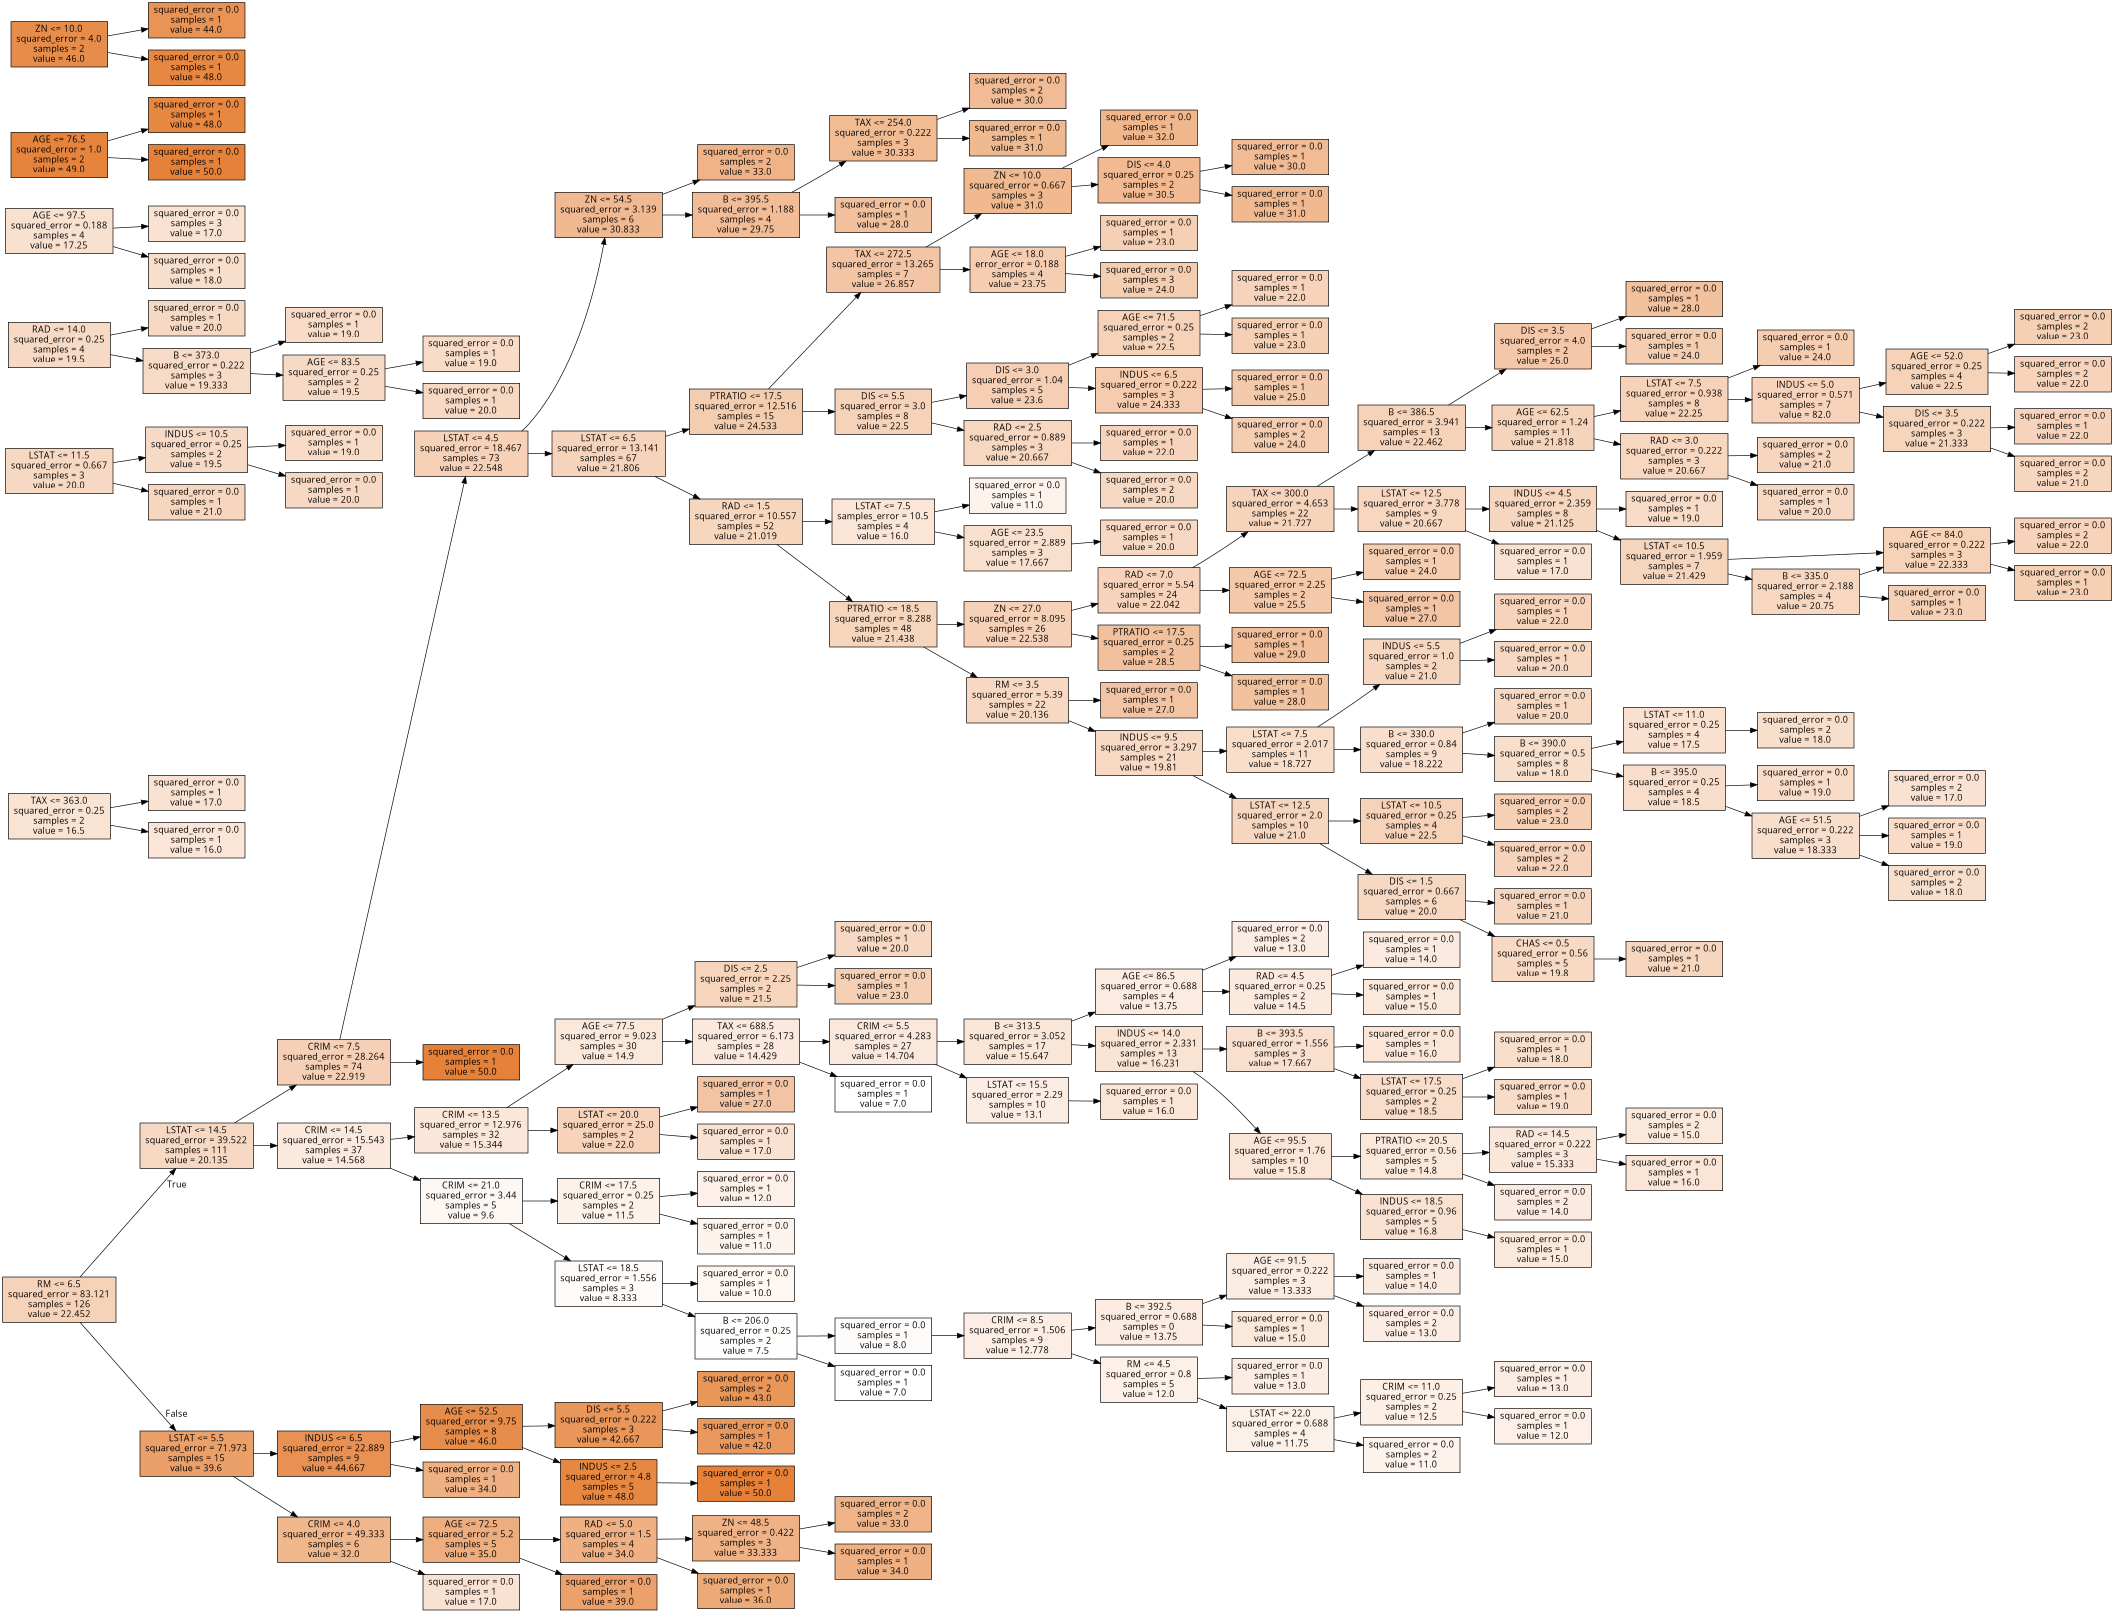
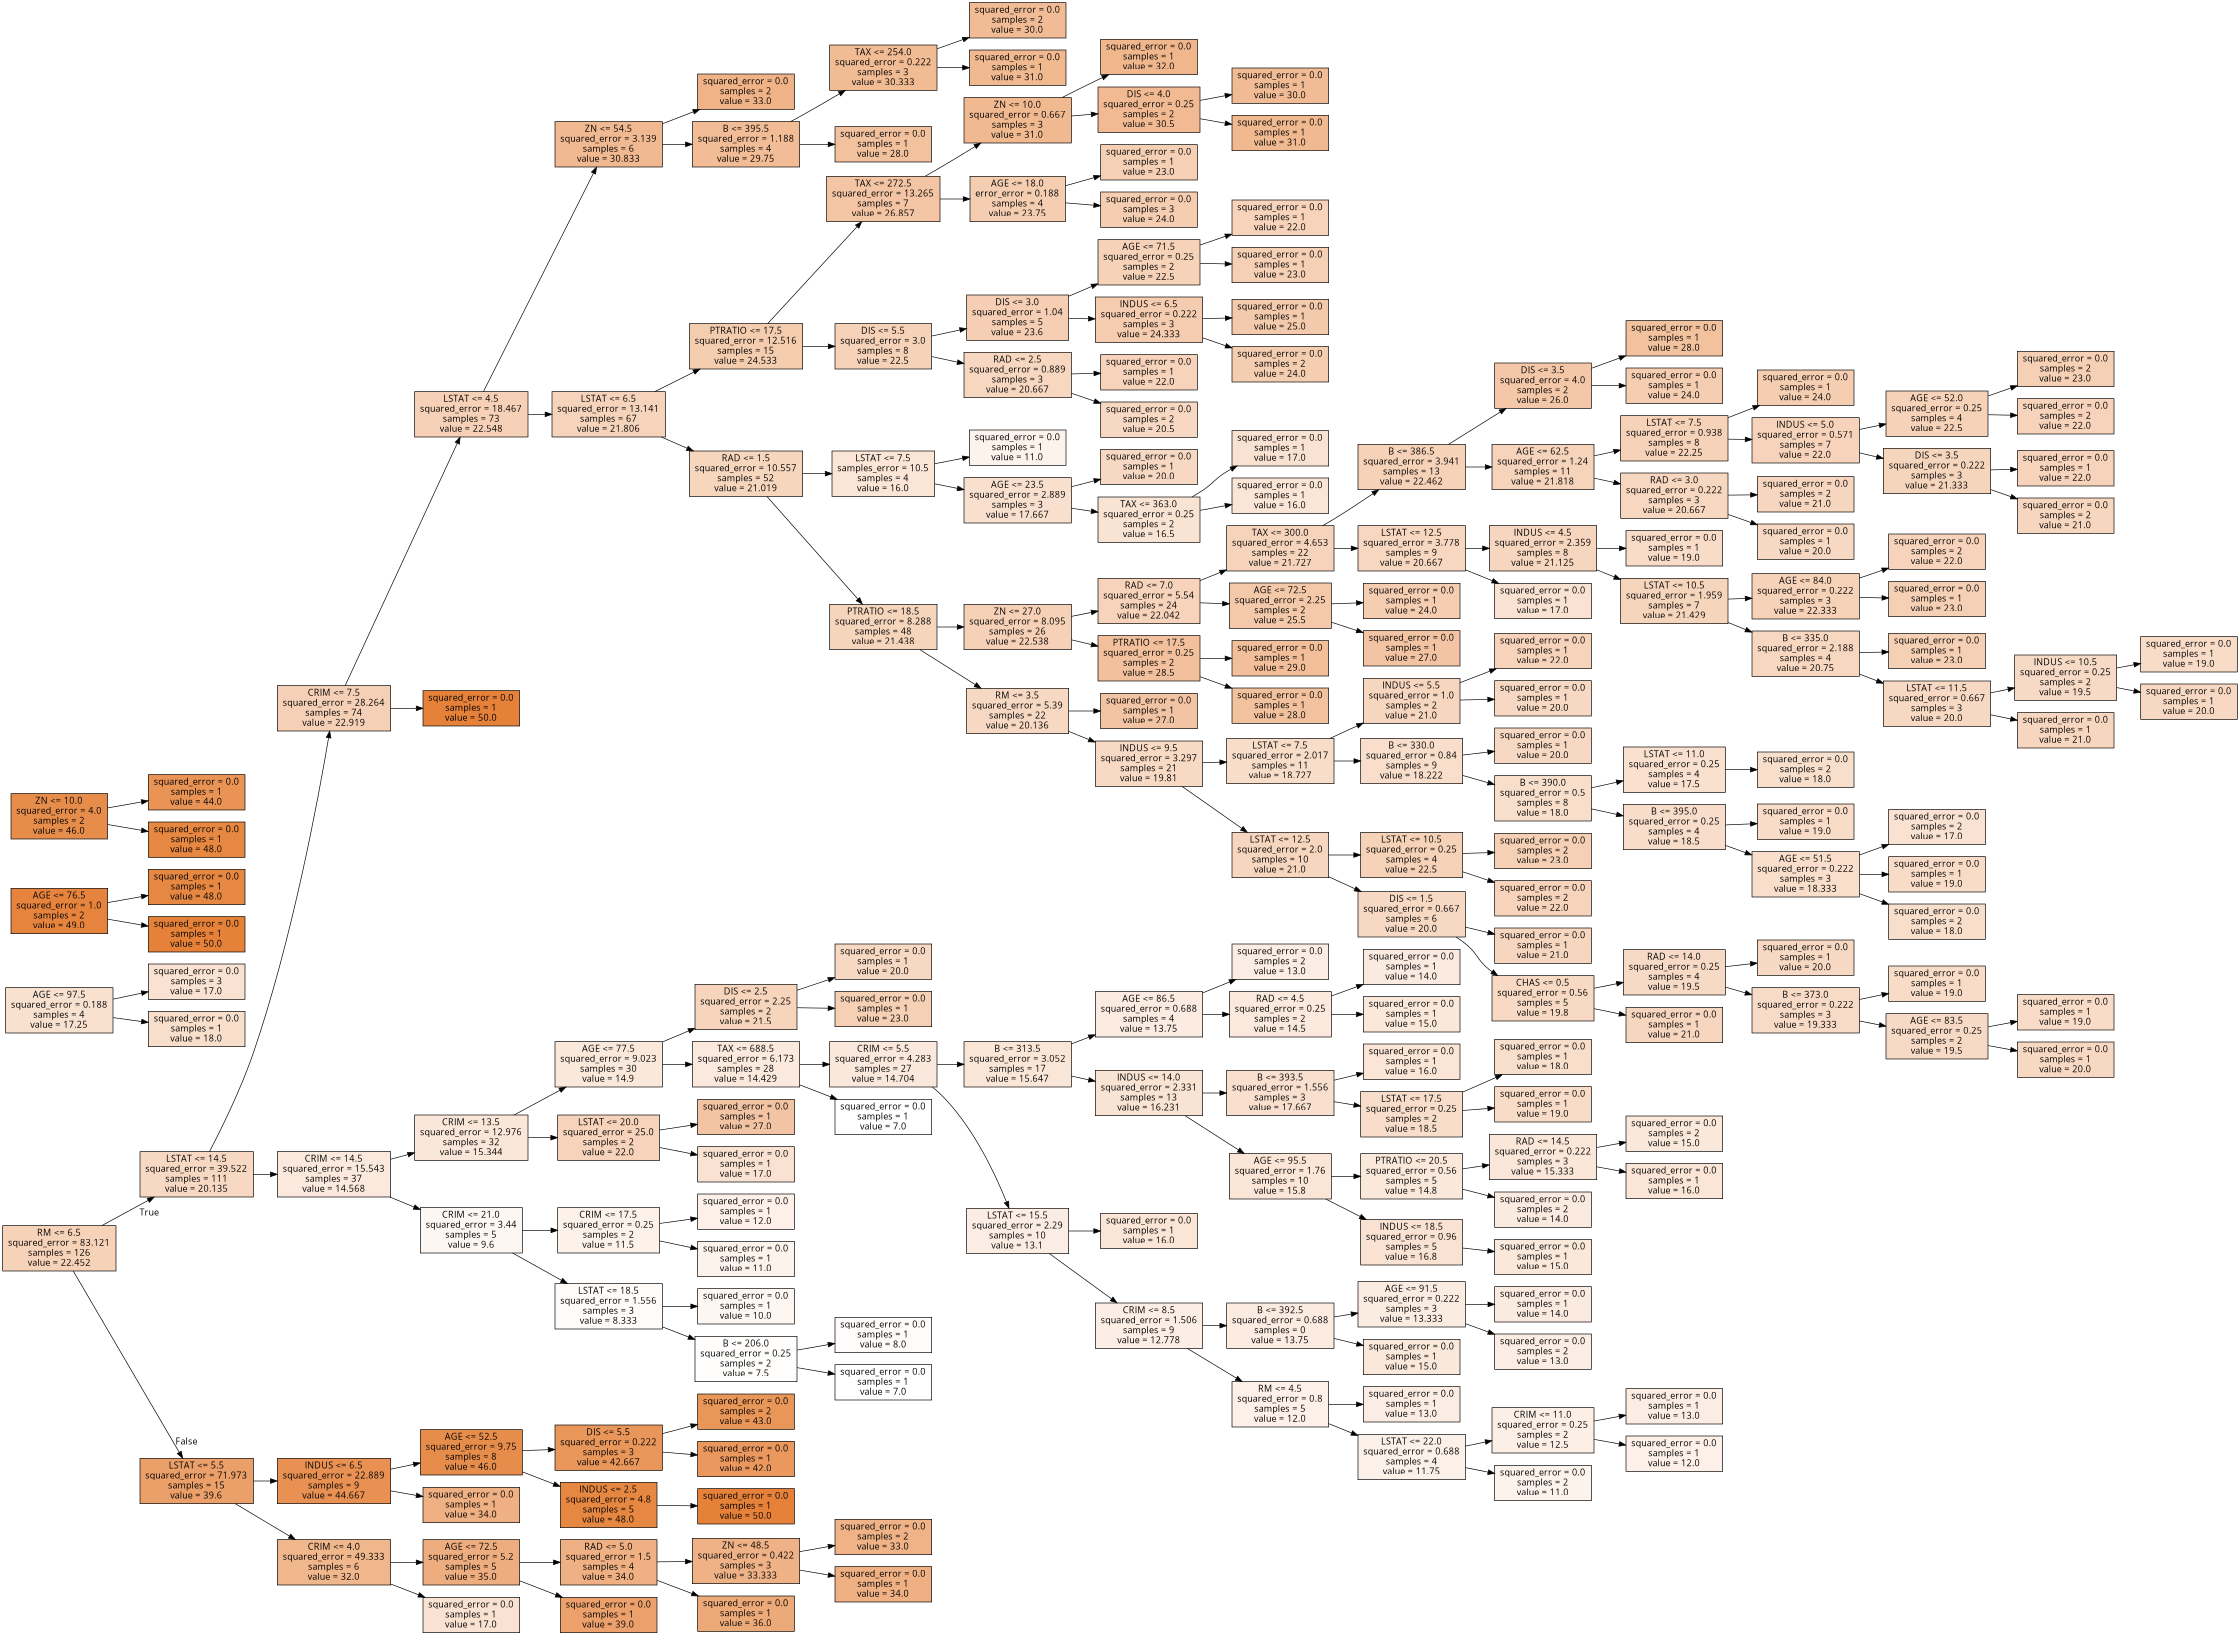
(1806, 400) -> (1806, 440)
(1149, 490) -> (1149, 420)
none -> (1081, 510)
(1868, 572) -> (1868, 677)
none -> (1605, 986)
(944, 1336) -> (1081, 1276)
